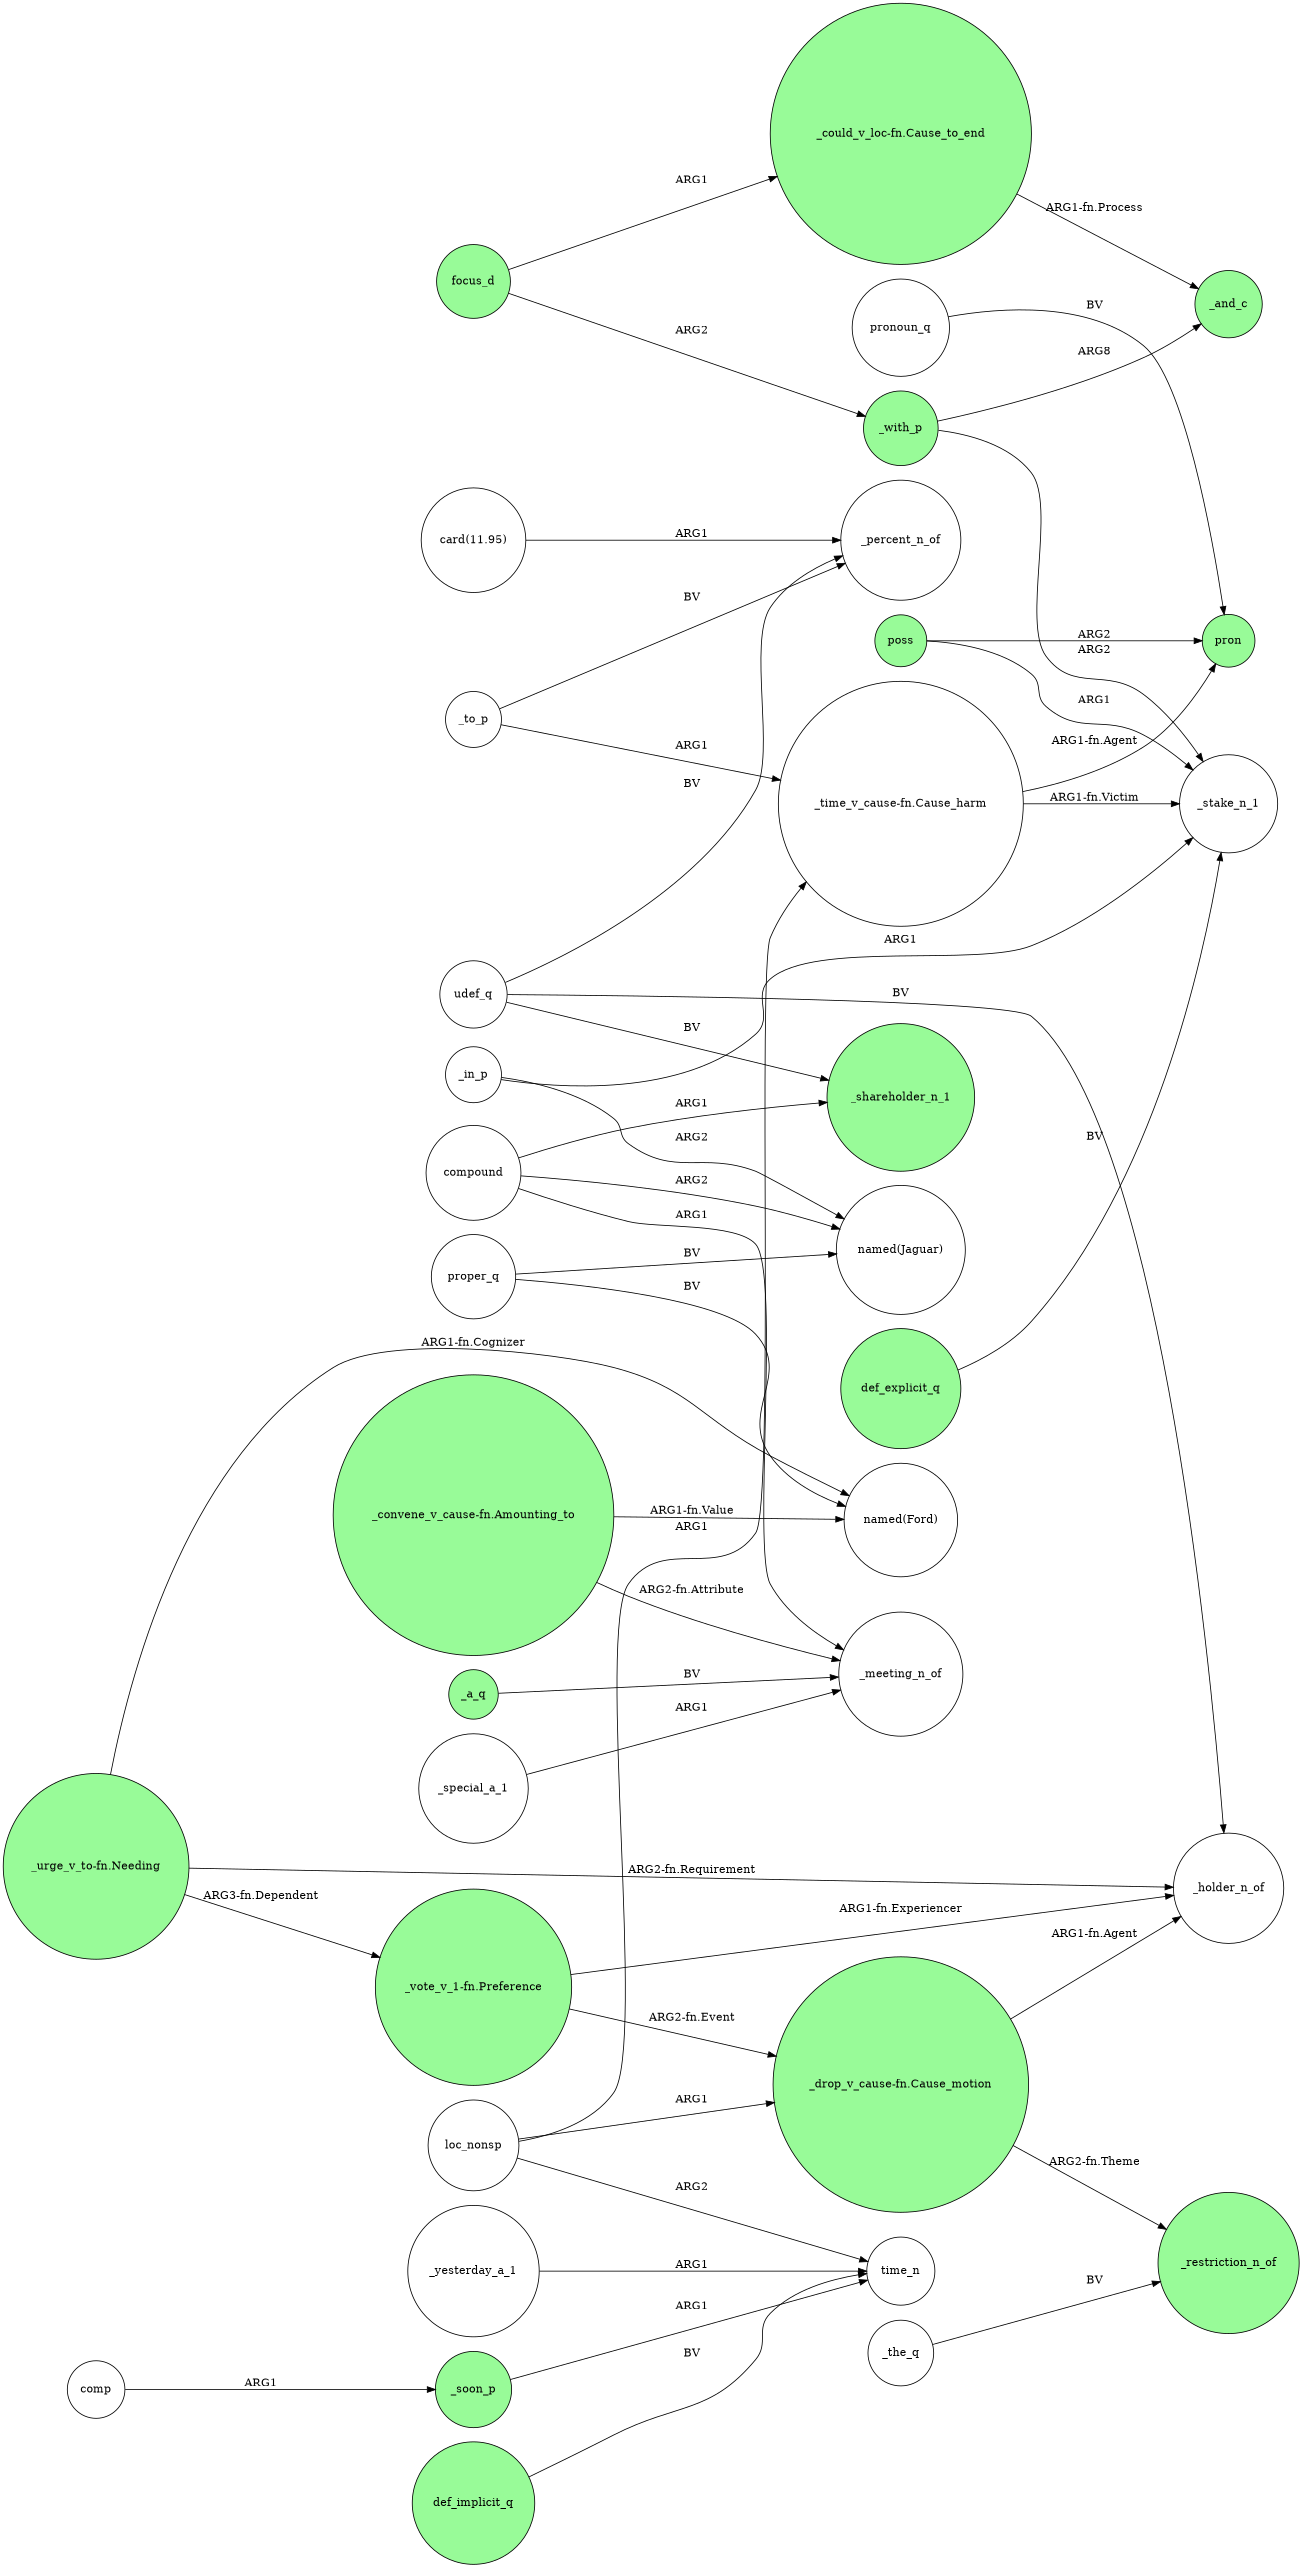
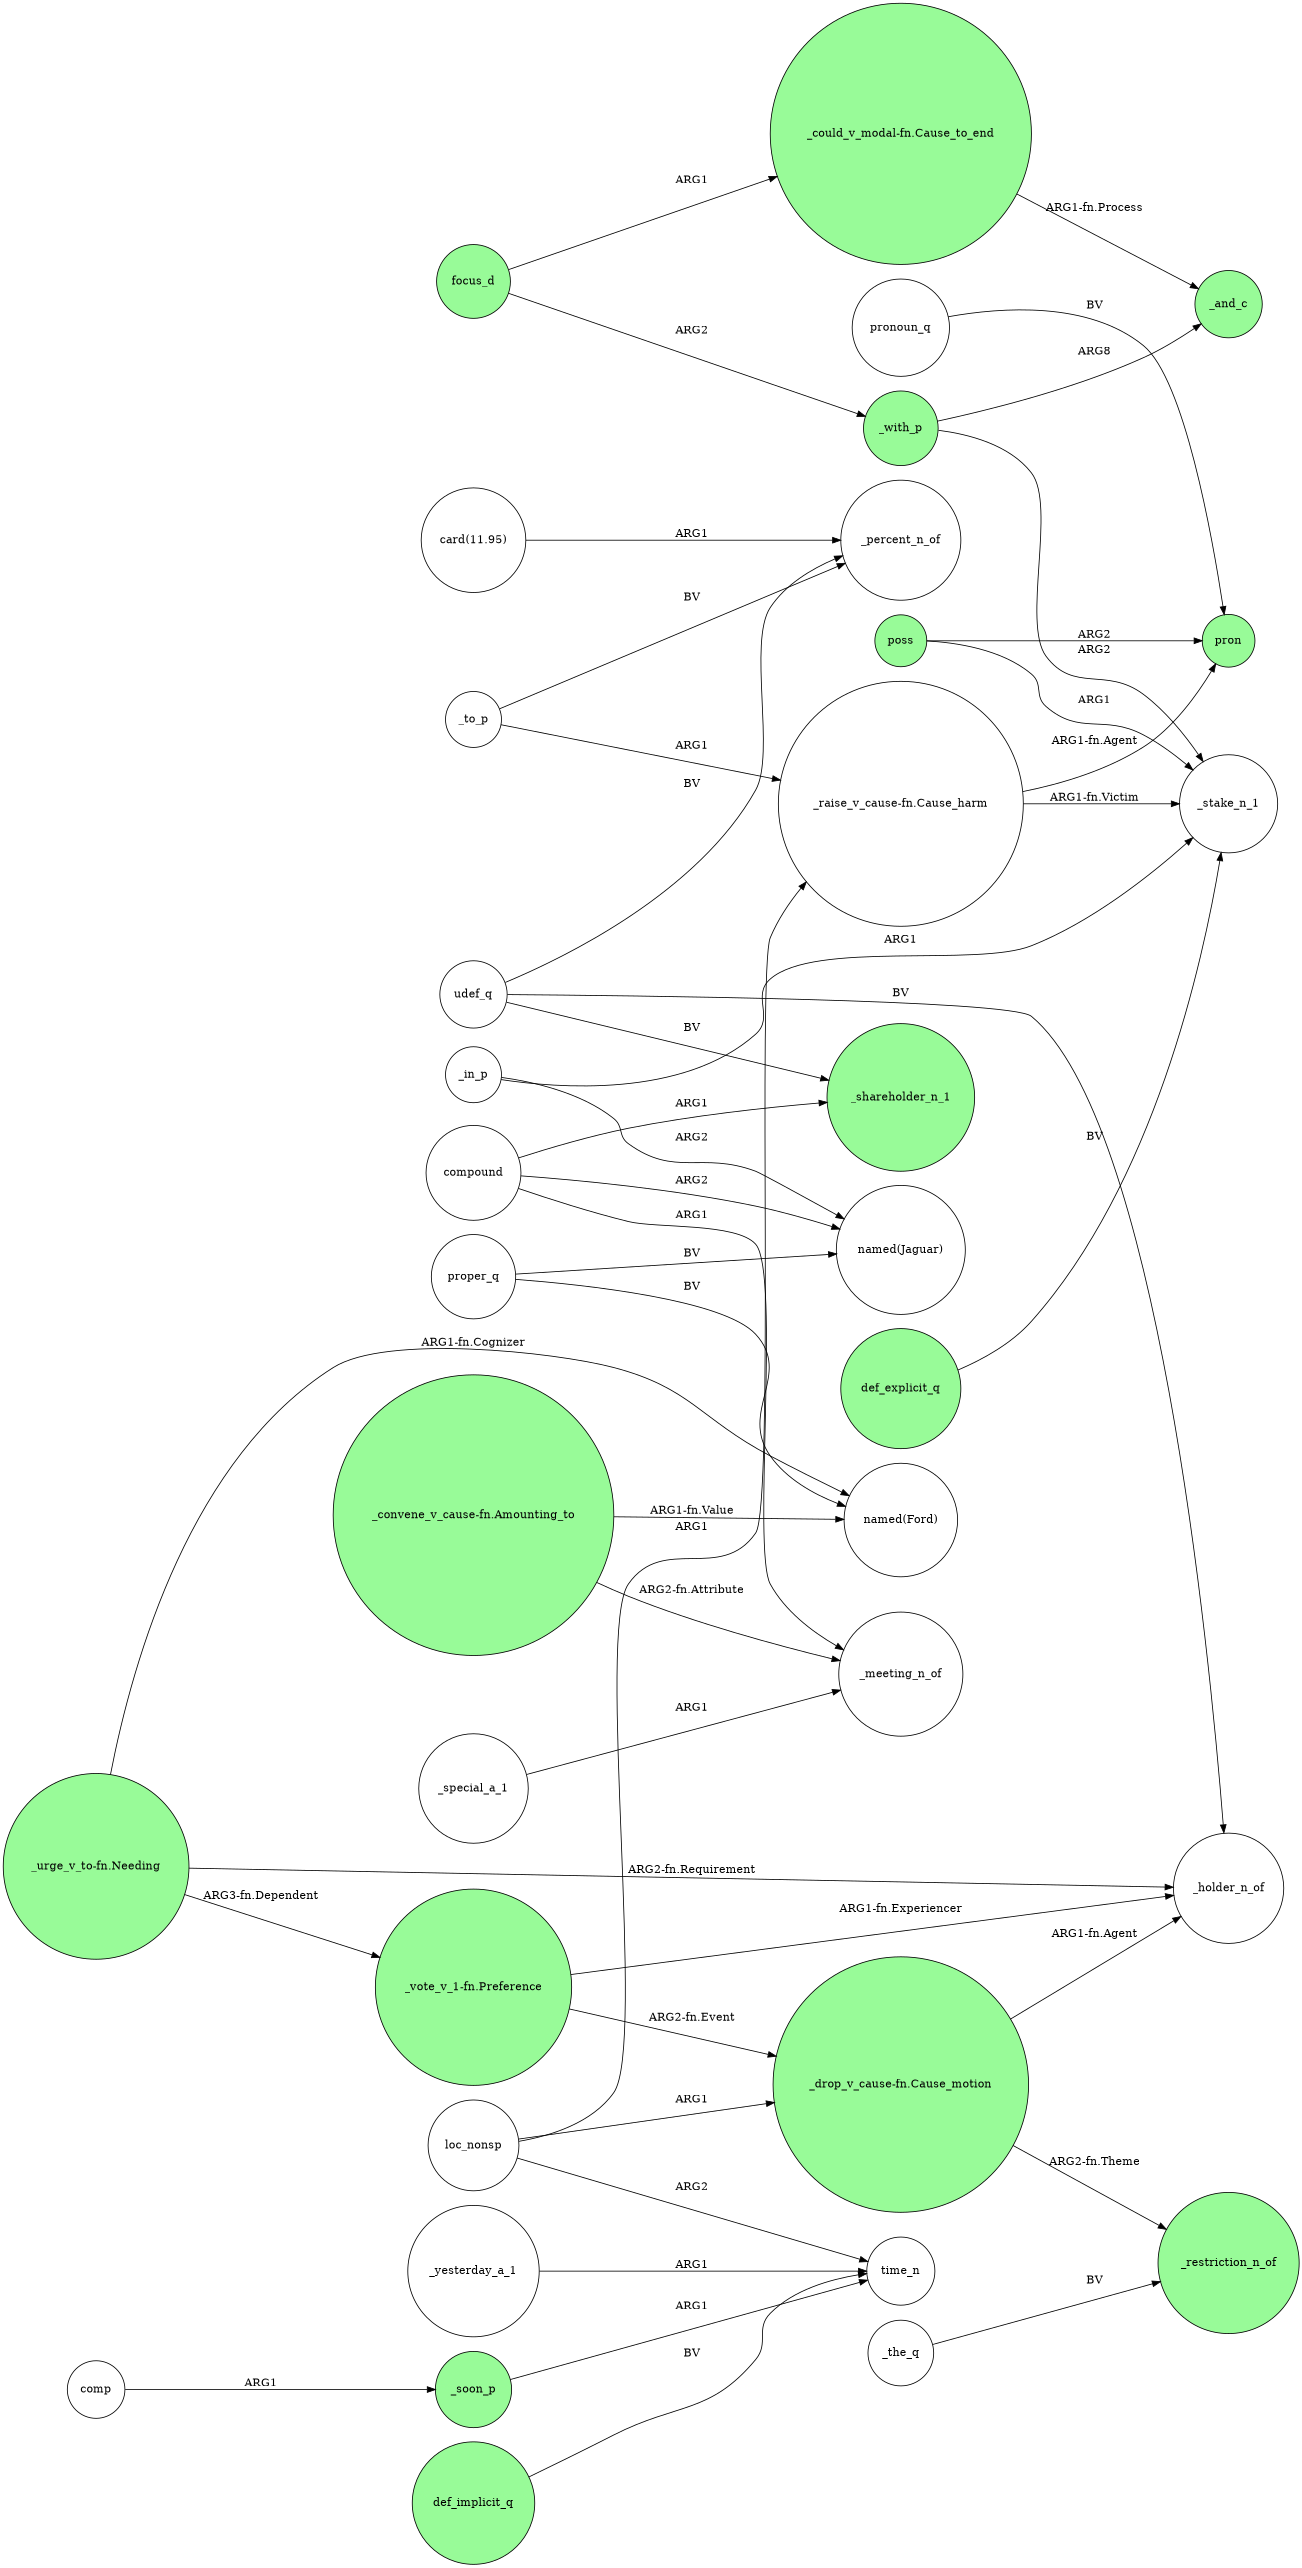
(901, 134) -> (901, 134)
(901, 804) -> (901, 804)
(474, 1694) -> none
